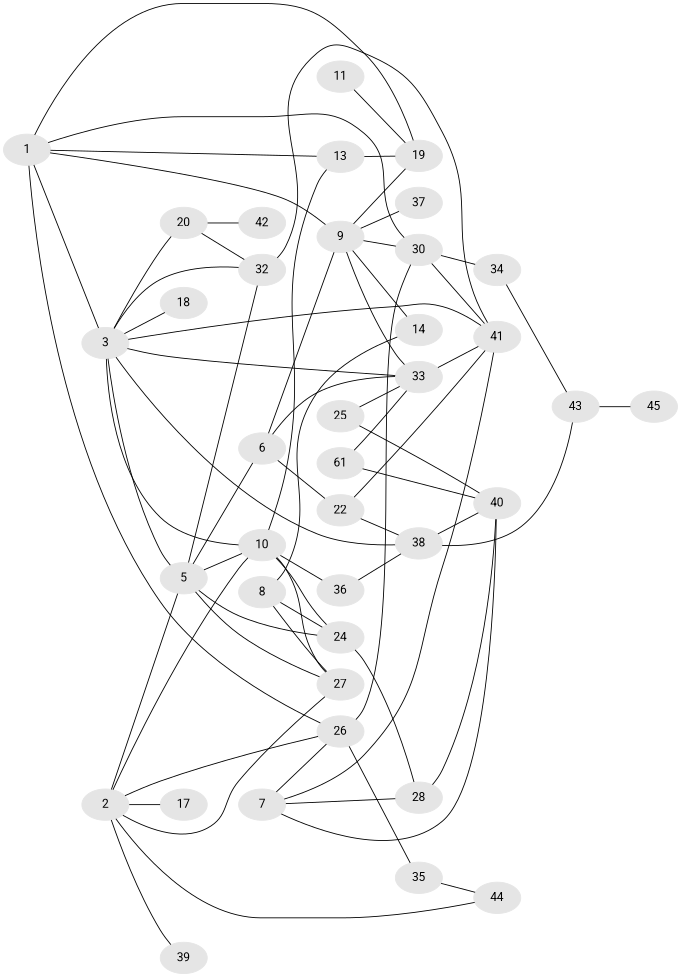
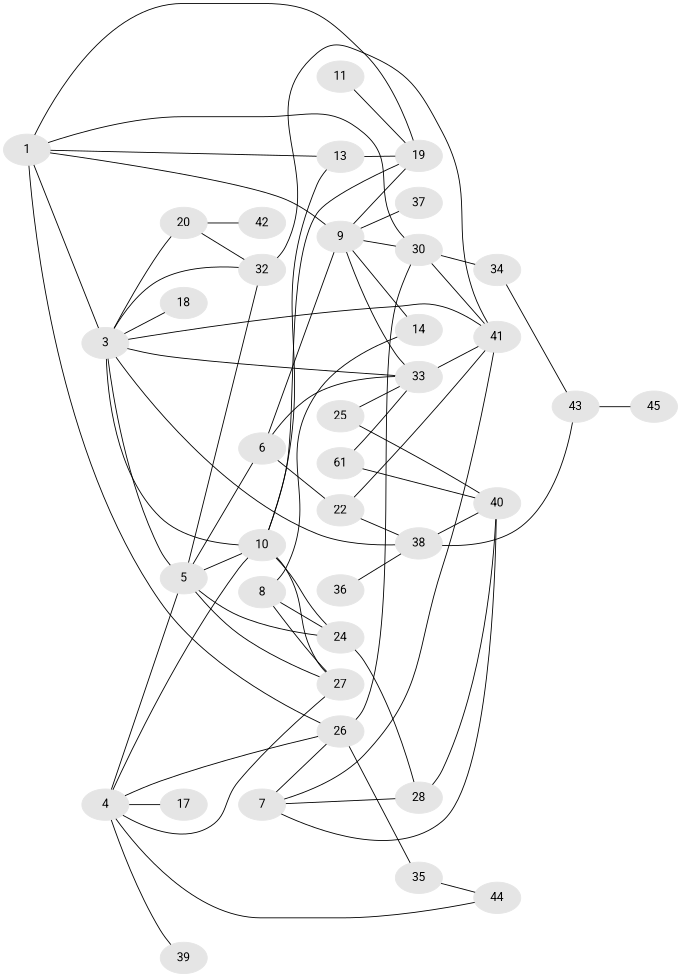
(301, 568) -> (300, 271)
(105, 805) -> (105, 805)
